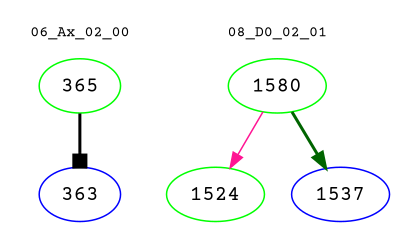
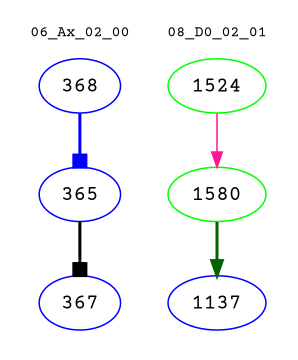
none -> (80, 86)
(80, 86) -> (80, 194)
(250, 133) -> (217, 133)
(80, 194) -> (80, 303)
(341, 194) -> (217, 303)
